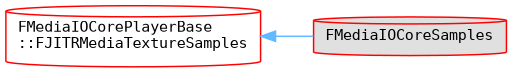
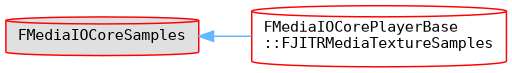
(295, 36) -> (233, 36)
